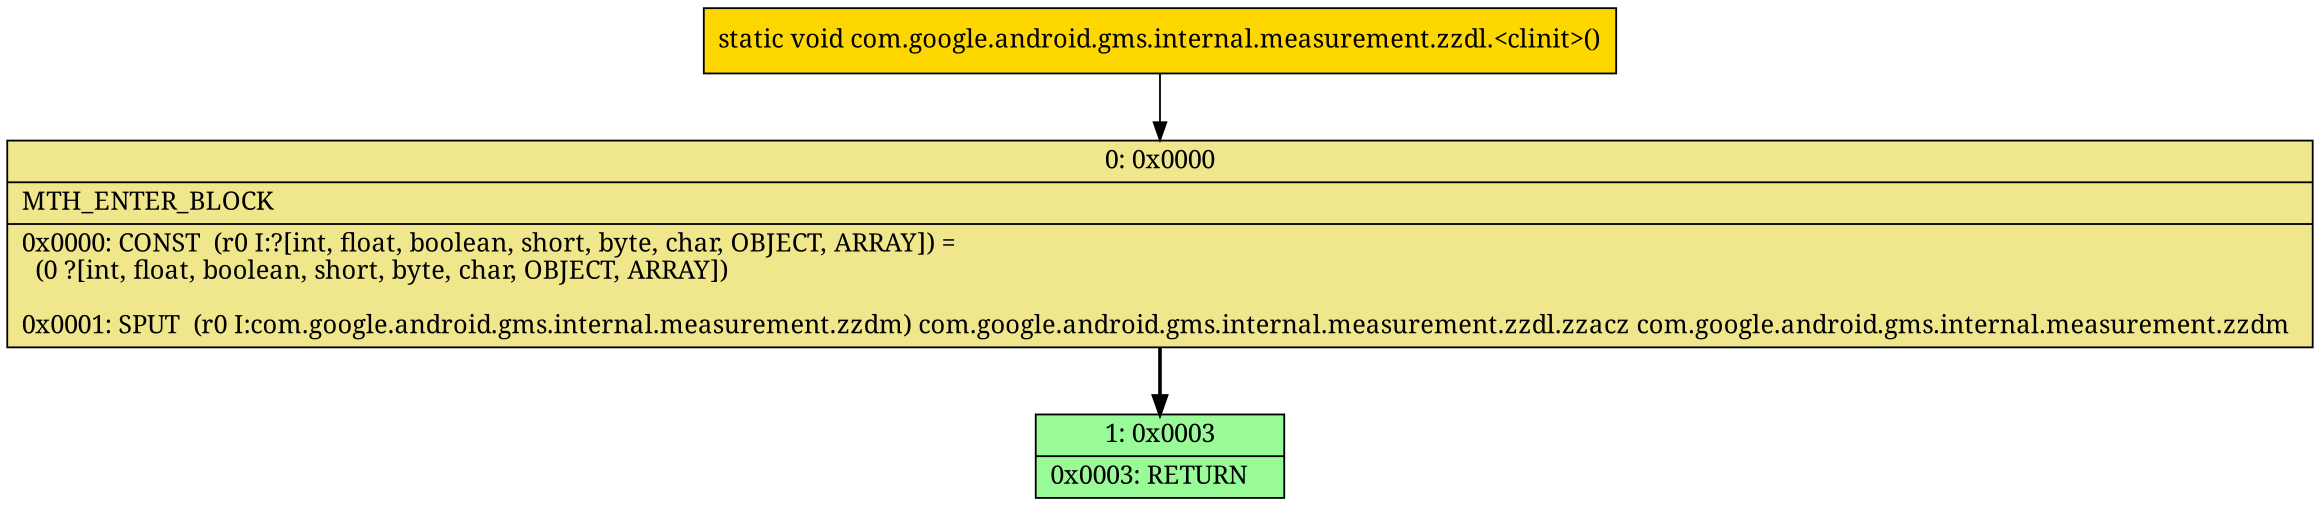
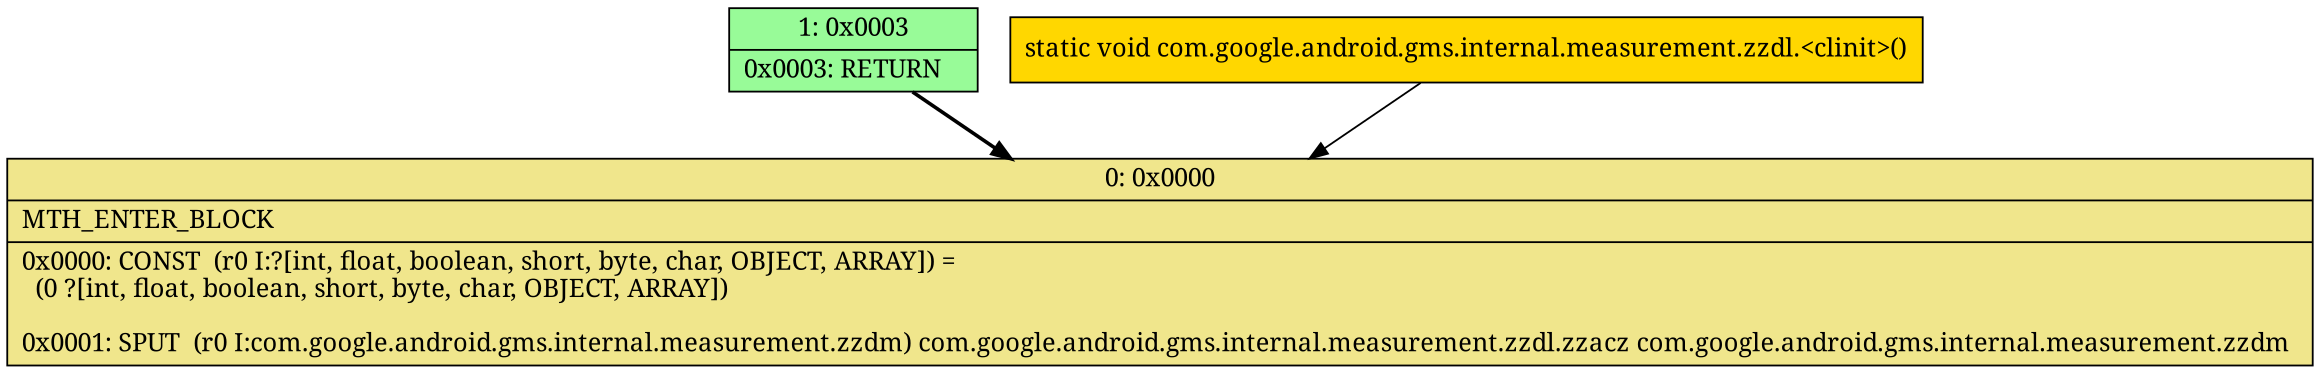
(1160, 372) -> (954, 120)
